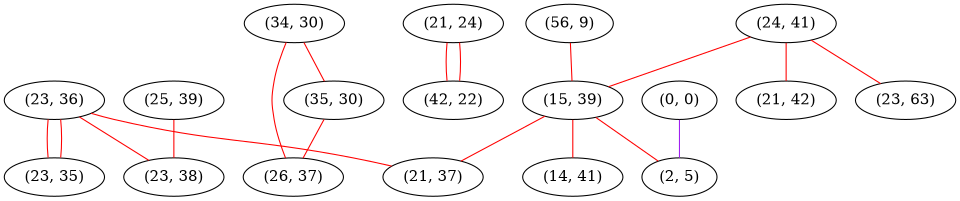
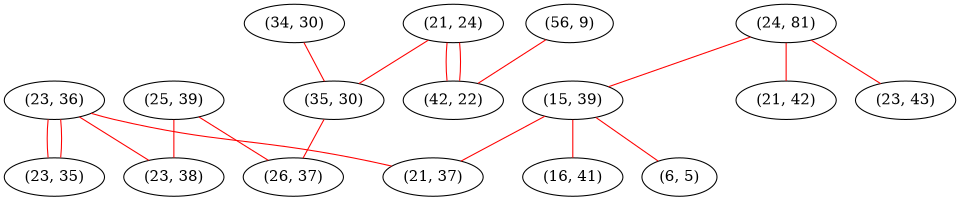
(786, 23) -> (786, 23)
none -> (394, 62)
(571, 62) -> (512, 61)
(272, 100) -> (223, 132)
(679, 100) -> none
(906, 100) -> (906, 100)
(573, 177) -> (573, 177)
(679, 177) -> (679, 177)
